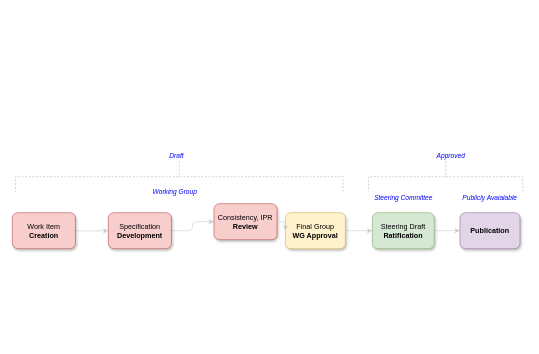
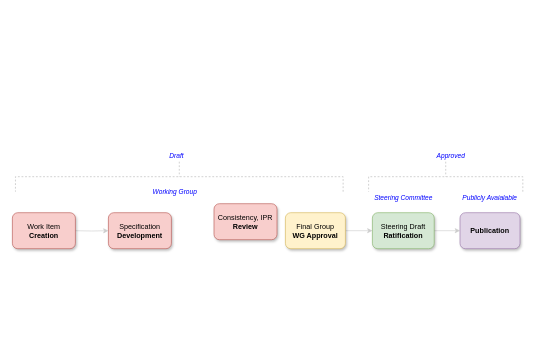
(285, 224) -> none
(190, 230) -> none
